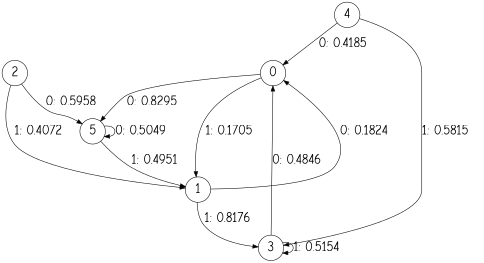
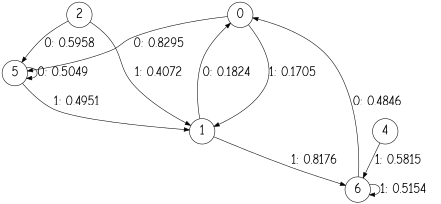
(312, 42) -> none
(271, 248) -> (358, 190)
